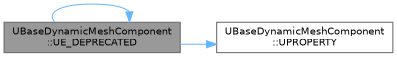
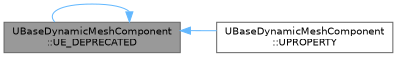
(193, 44) -> (204, 31)
